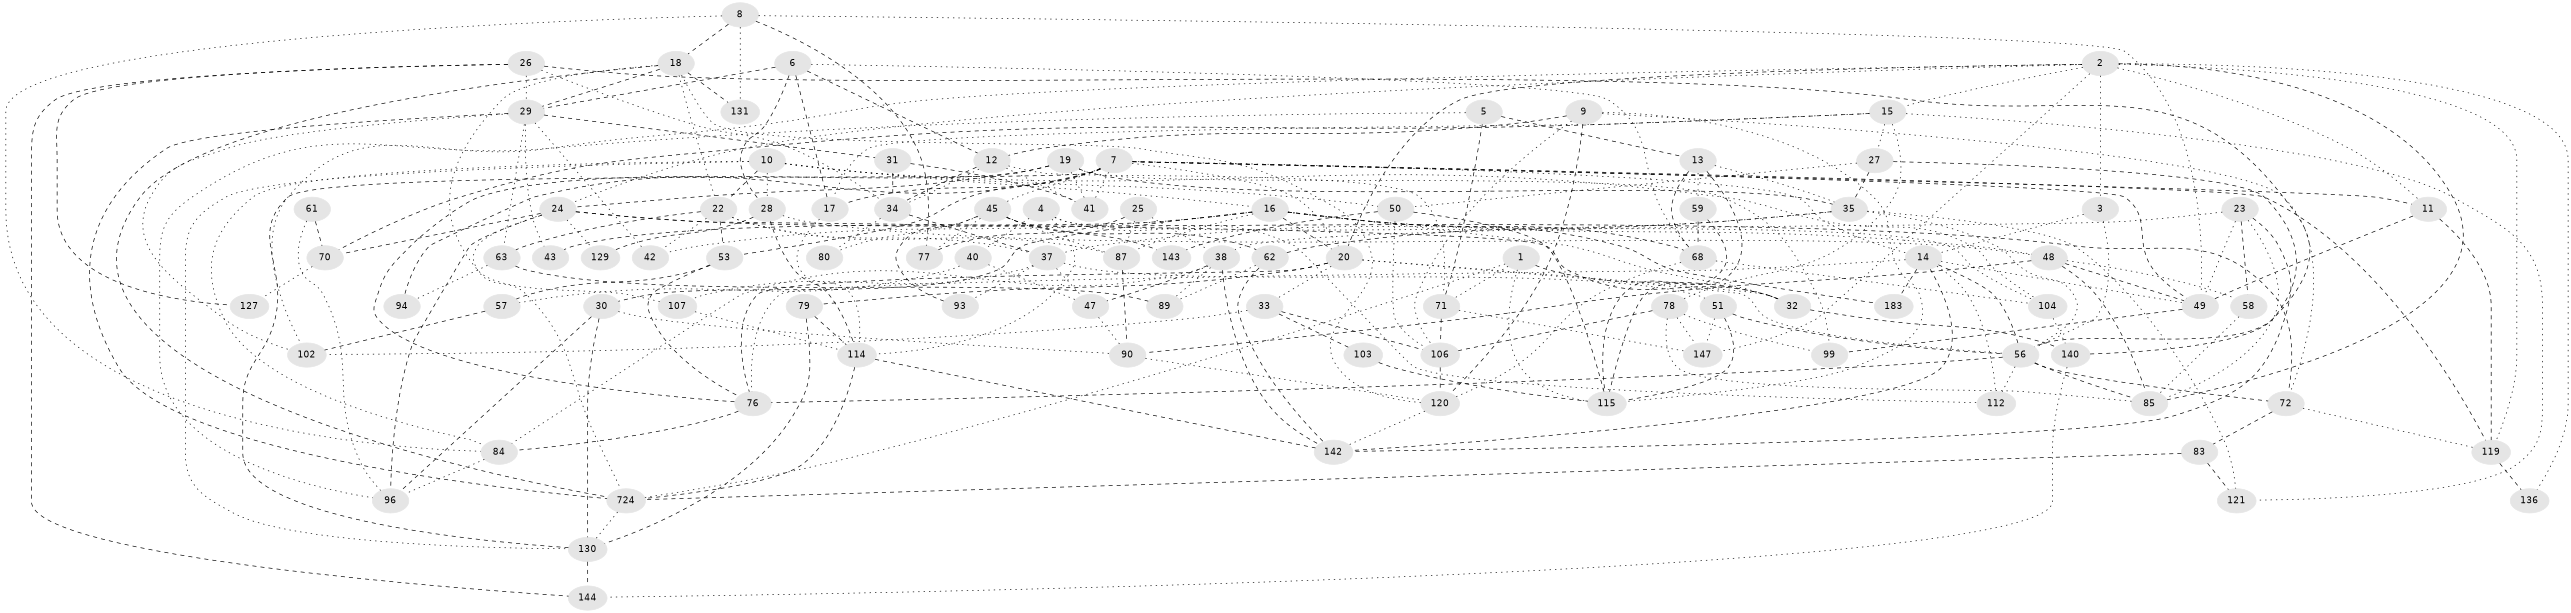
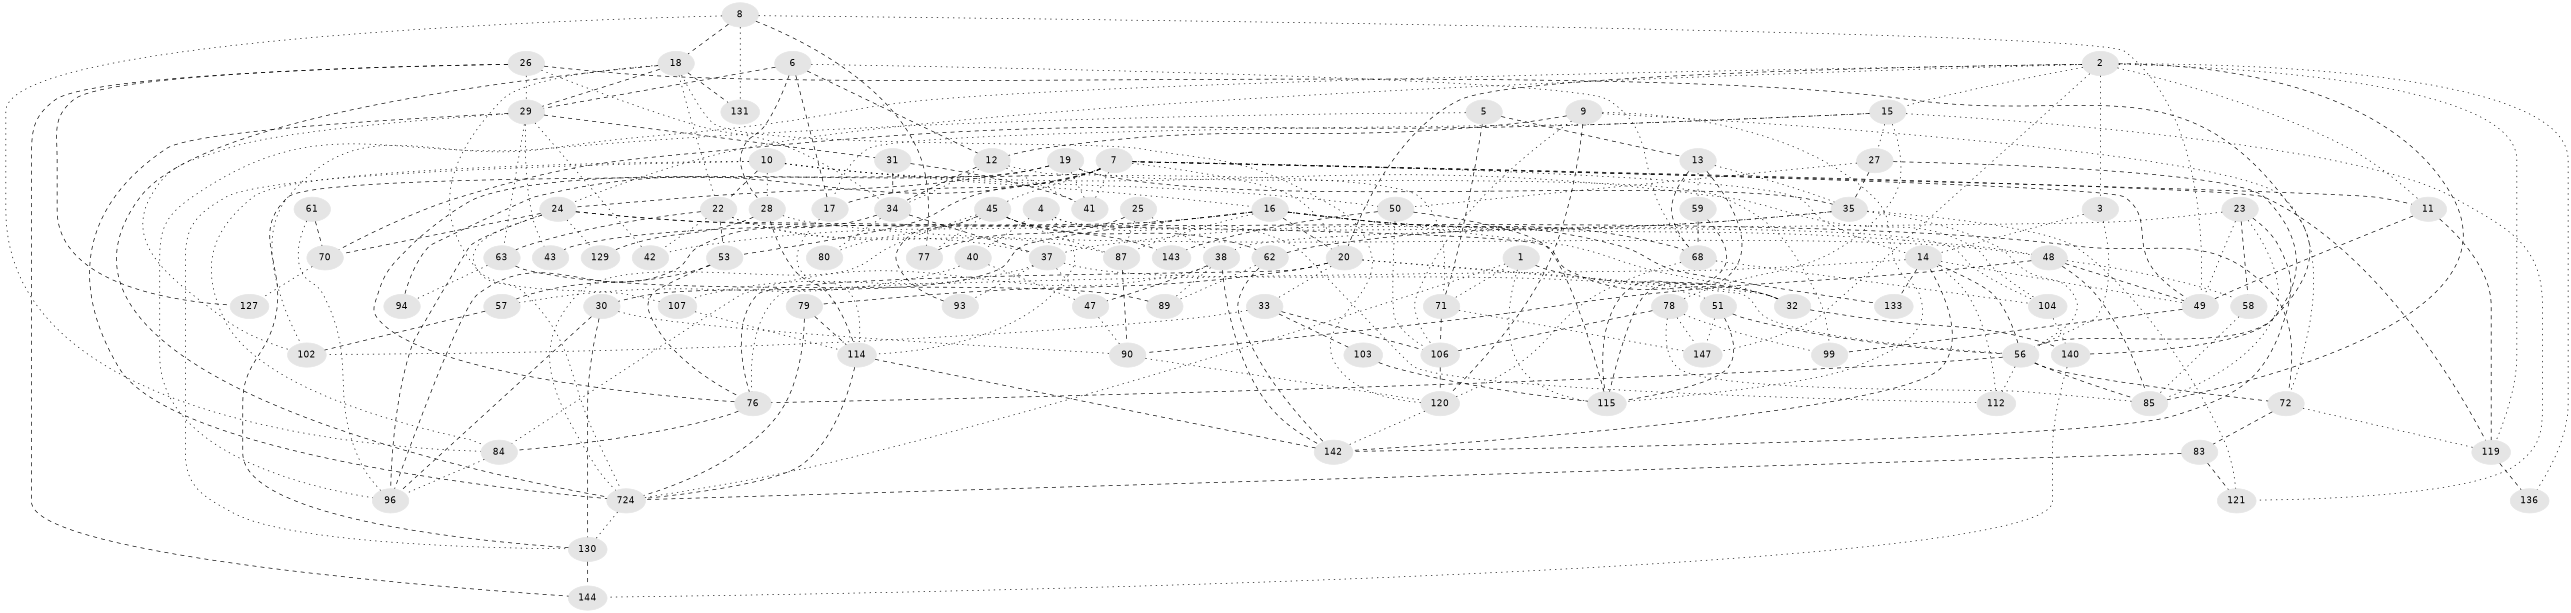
none -> (654, 273)
none -> (514, 277)
(1894, 306) -> (1894, 306)
(750, 465) -> (758, 436)
